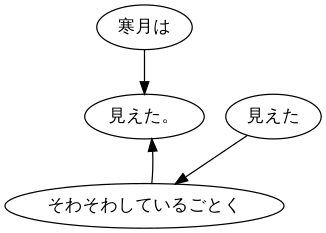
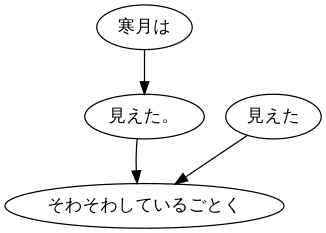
(153, 167) -> (136, 155)
